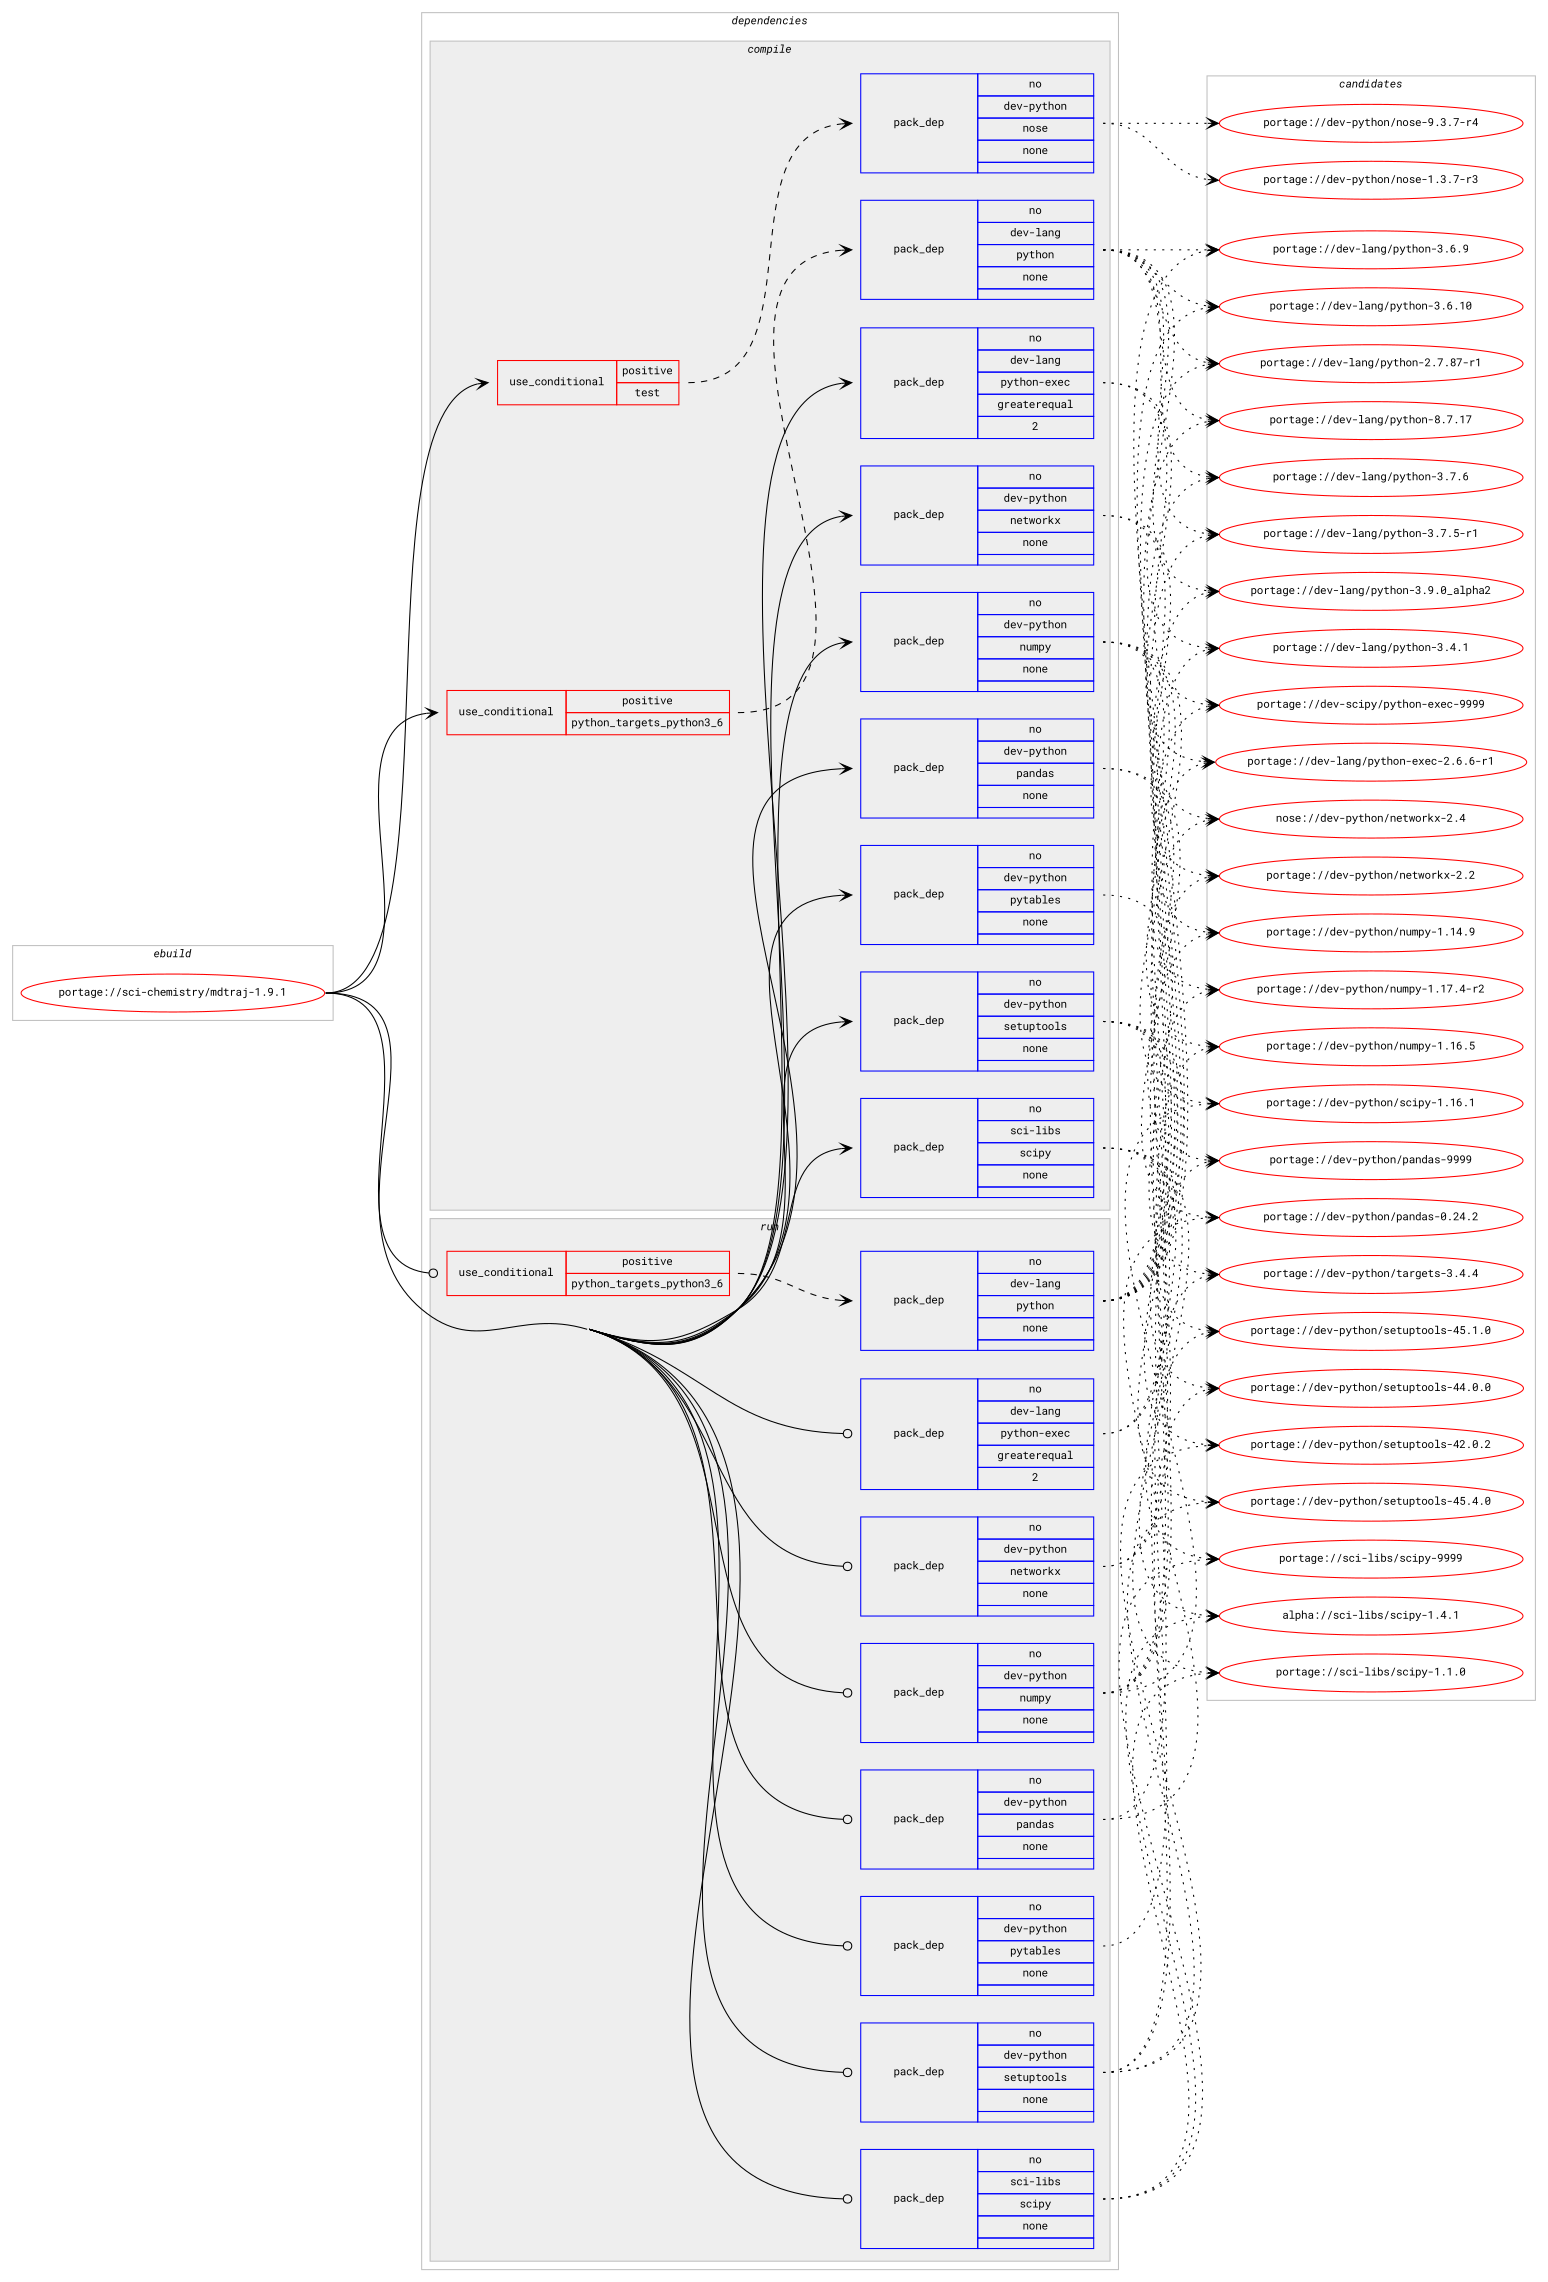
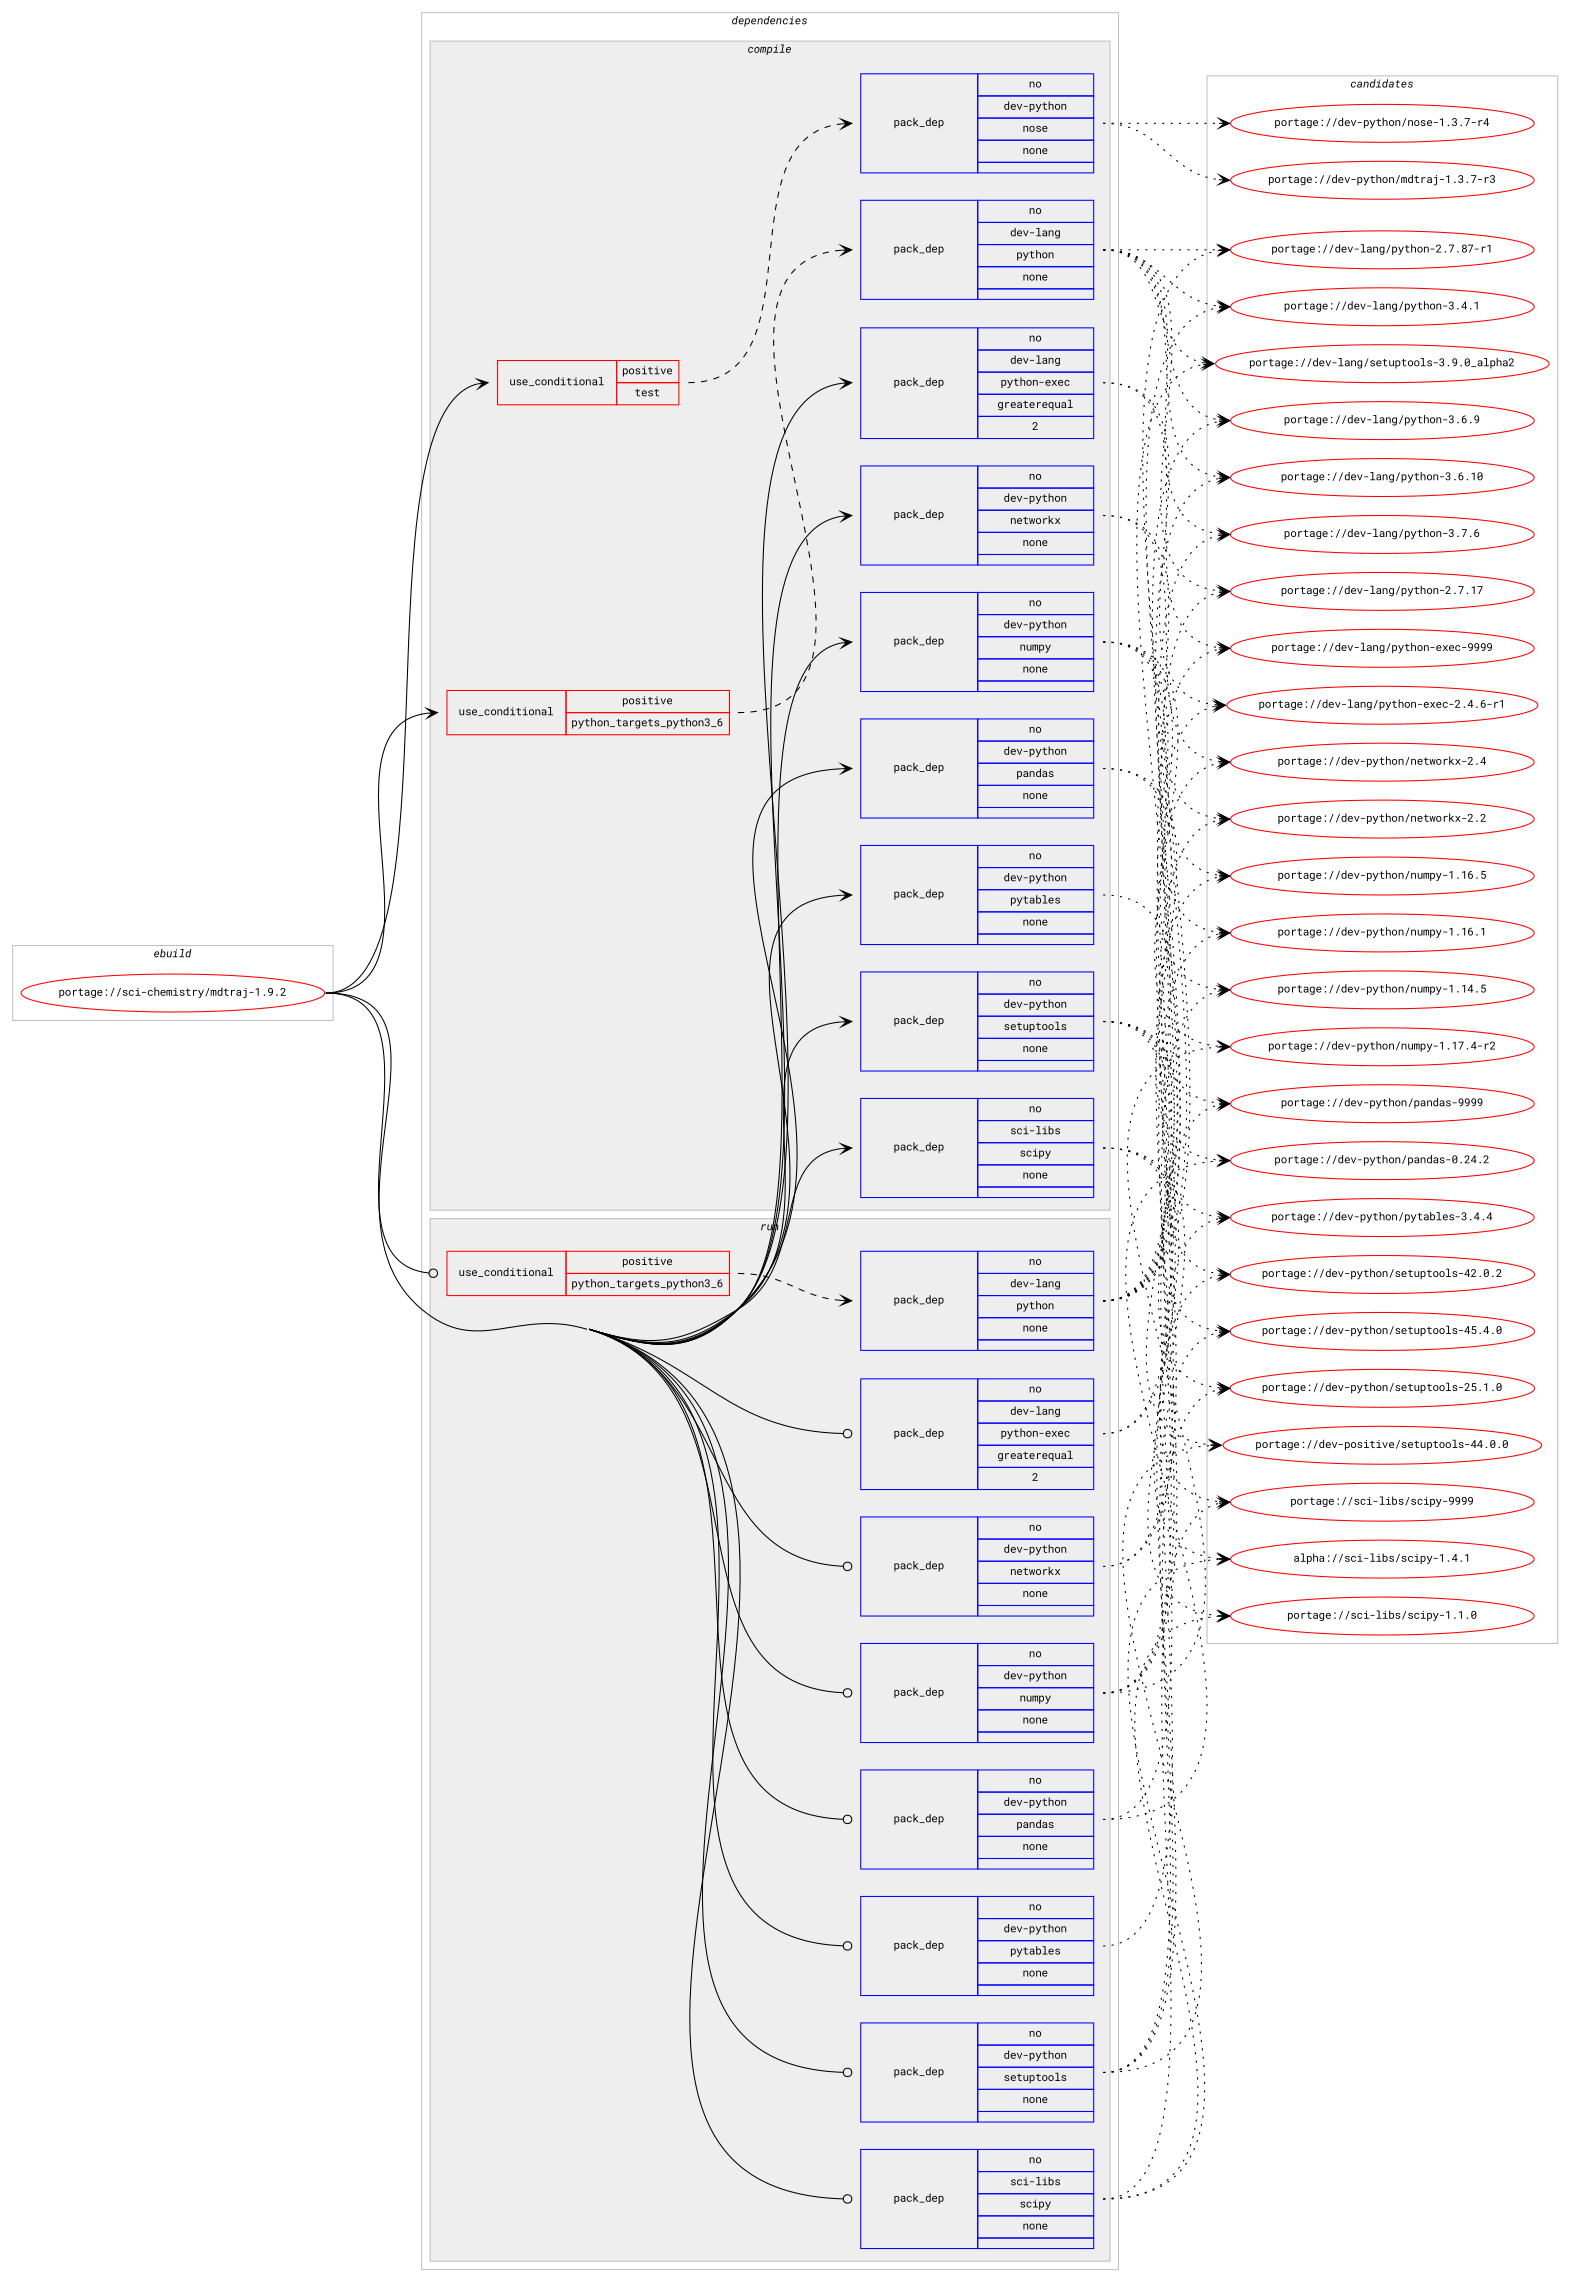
(1371, 123) -> (1382, 123)
(1371, 180) -> (1382, 180)
(1371, 421) -> (1382, 591)
(1371, 534) -> none
(1371, 591) -> (1382, 364)
(1371, 705) -> (1382, 648)
(1371, 762) -> (1382, 705)
(1371, 819) -> (1382, 762)
(1371, 933) -> (1382, 990)
(173, 993) -> (173, 993)
(1371, 1104) -> (1382, 933)
(1371, 1274) -> (1382, 1218)
(1371, 1331) -> (1382, 1388)
(1371, 1388) -> (1382, 1445)
